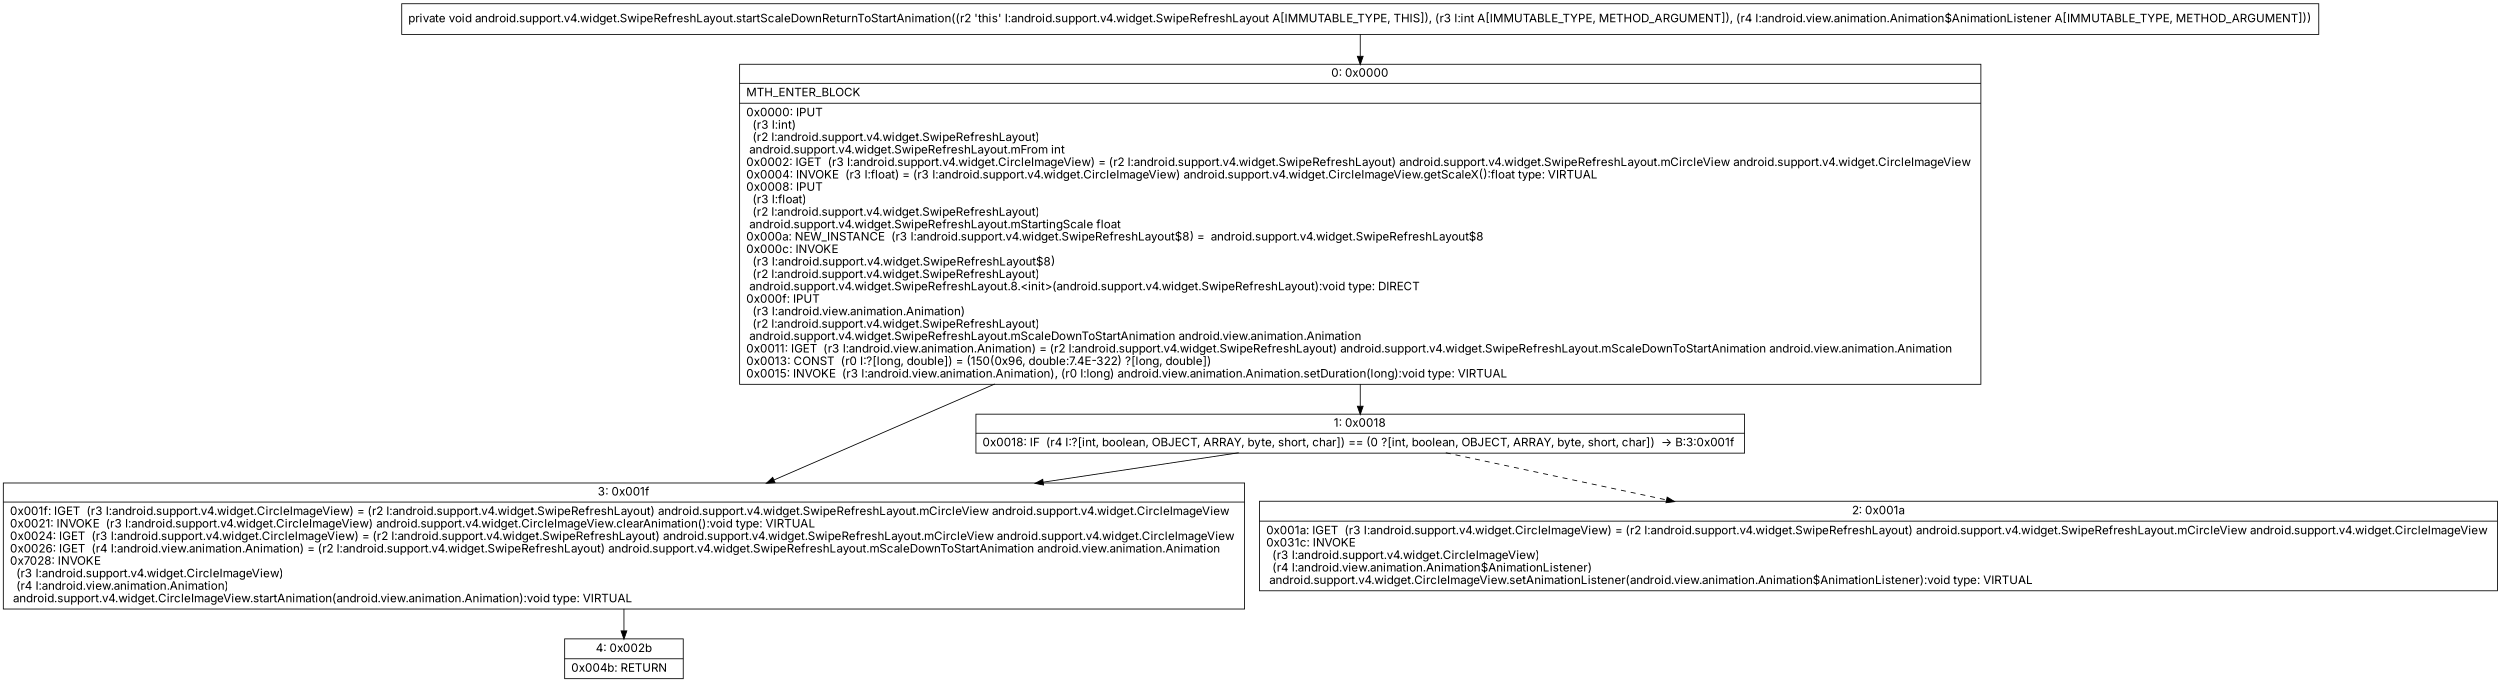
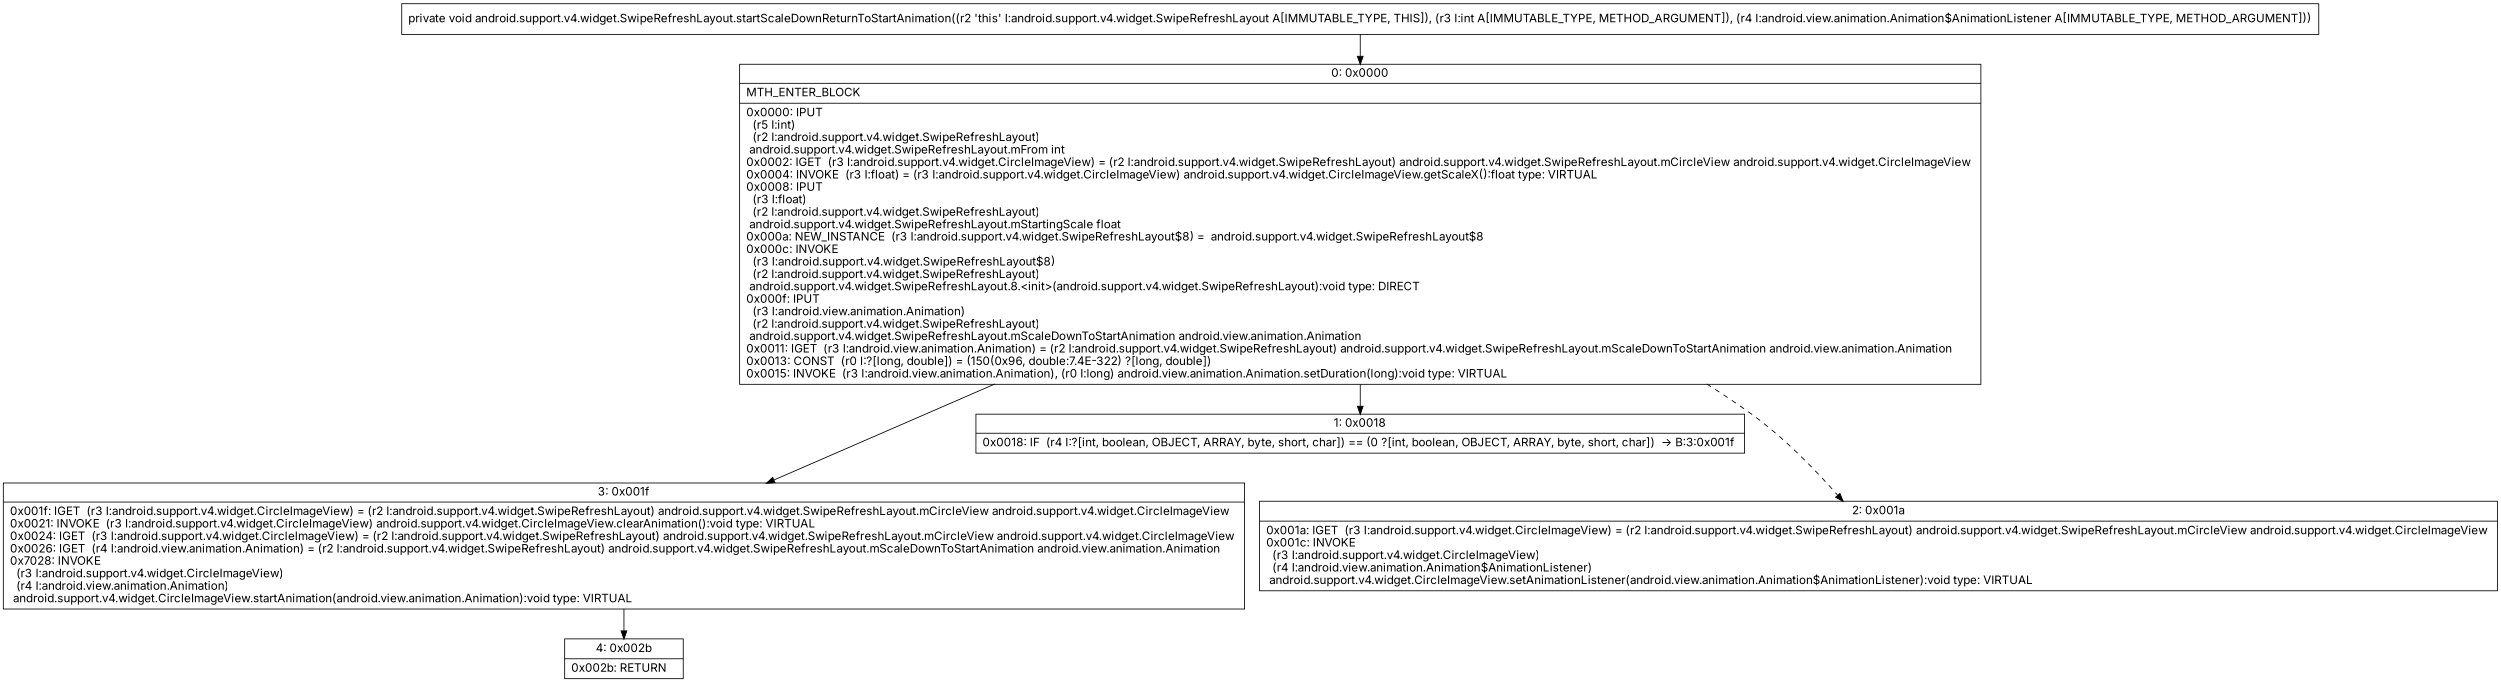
(772, 125) -> (771, 125)
(1141, 467) -> none
(1556, 476) -> (1777, 434)
(1314, 543) -> (1314, 543)
(624, 668) -> (624, 668)
